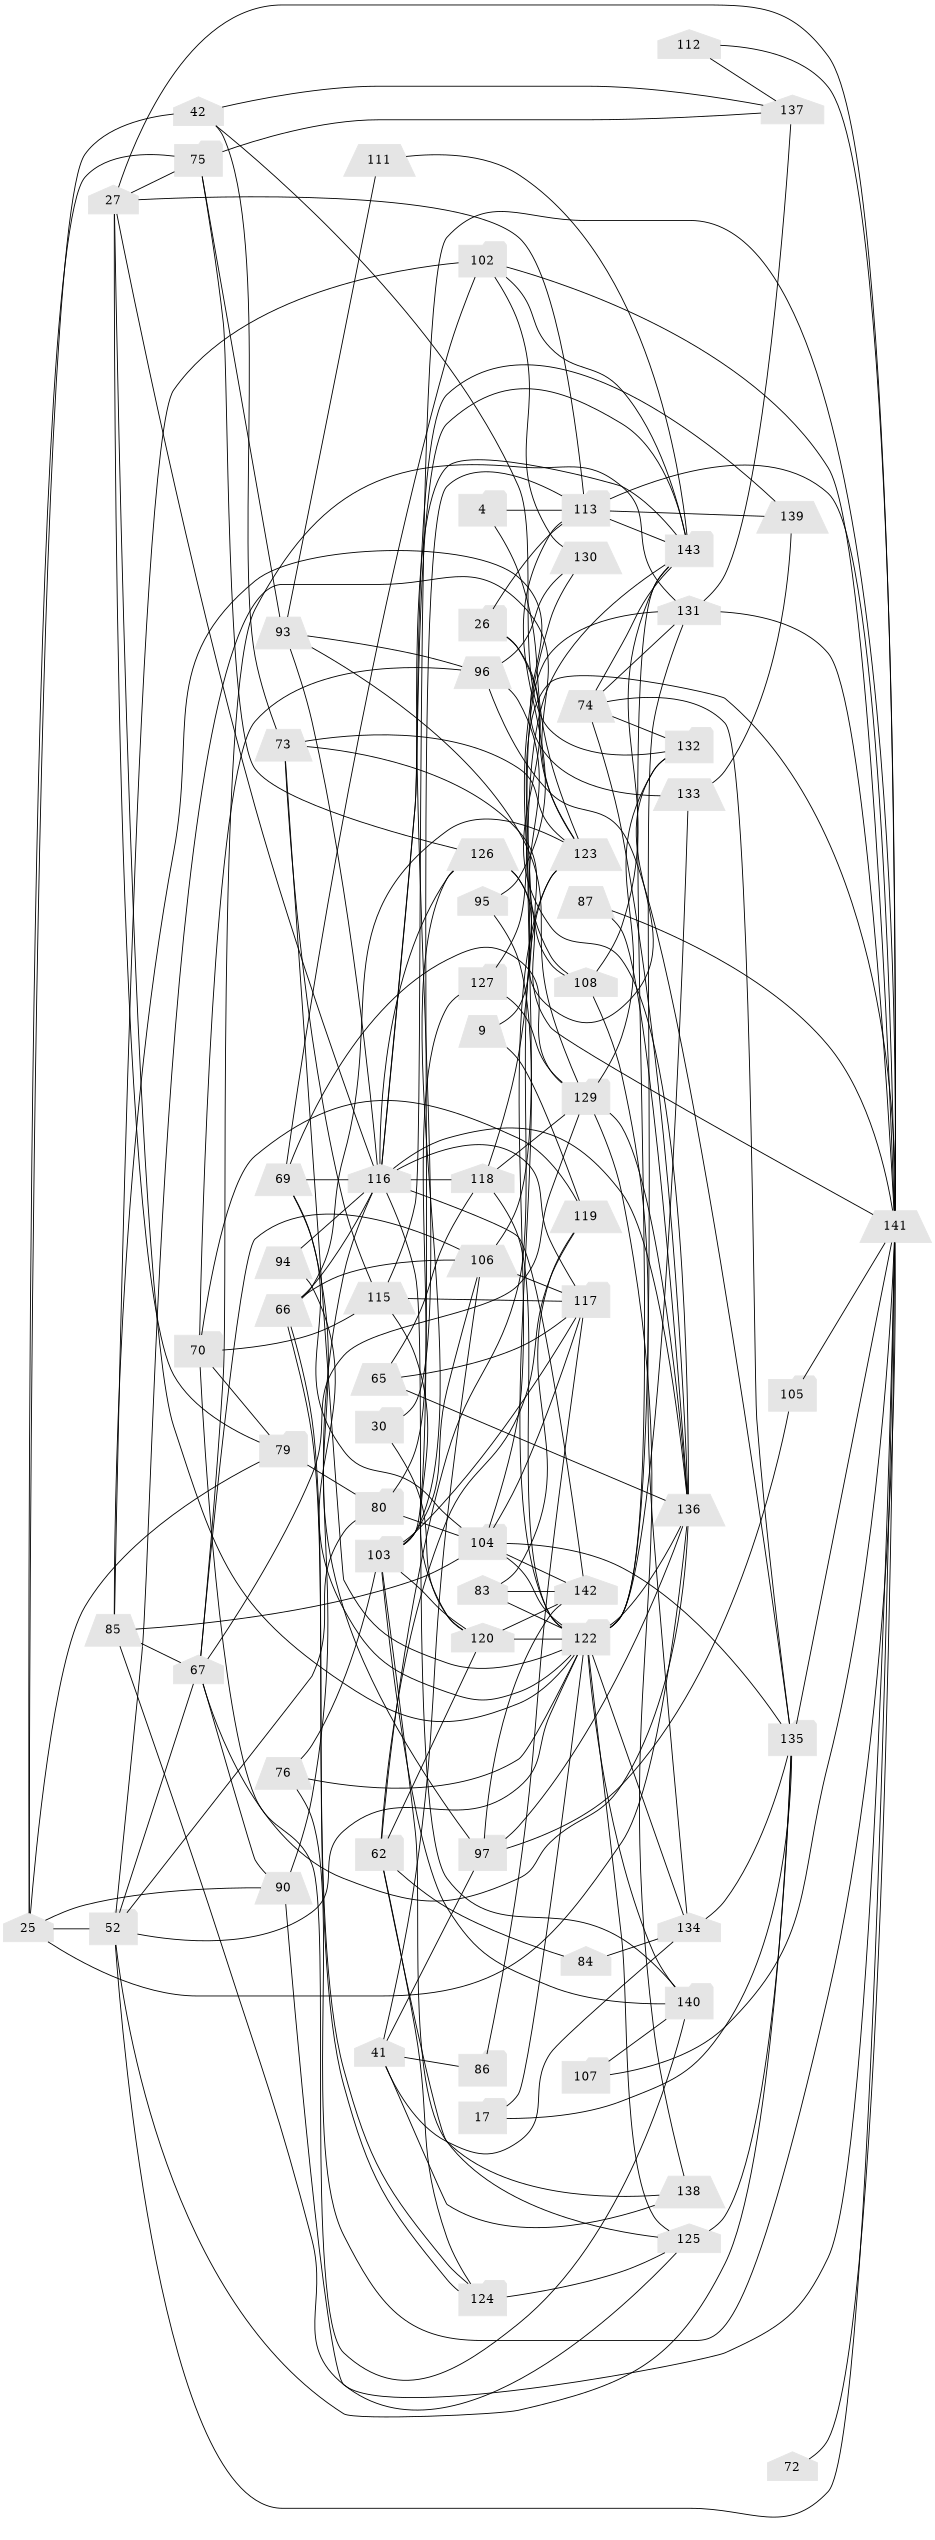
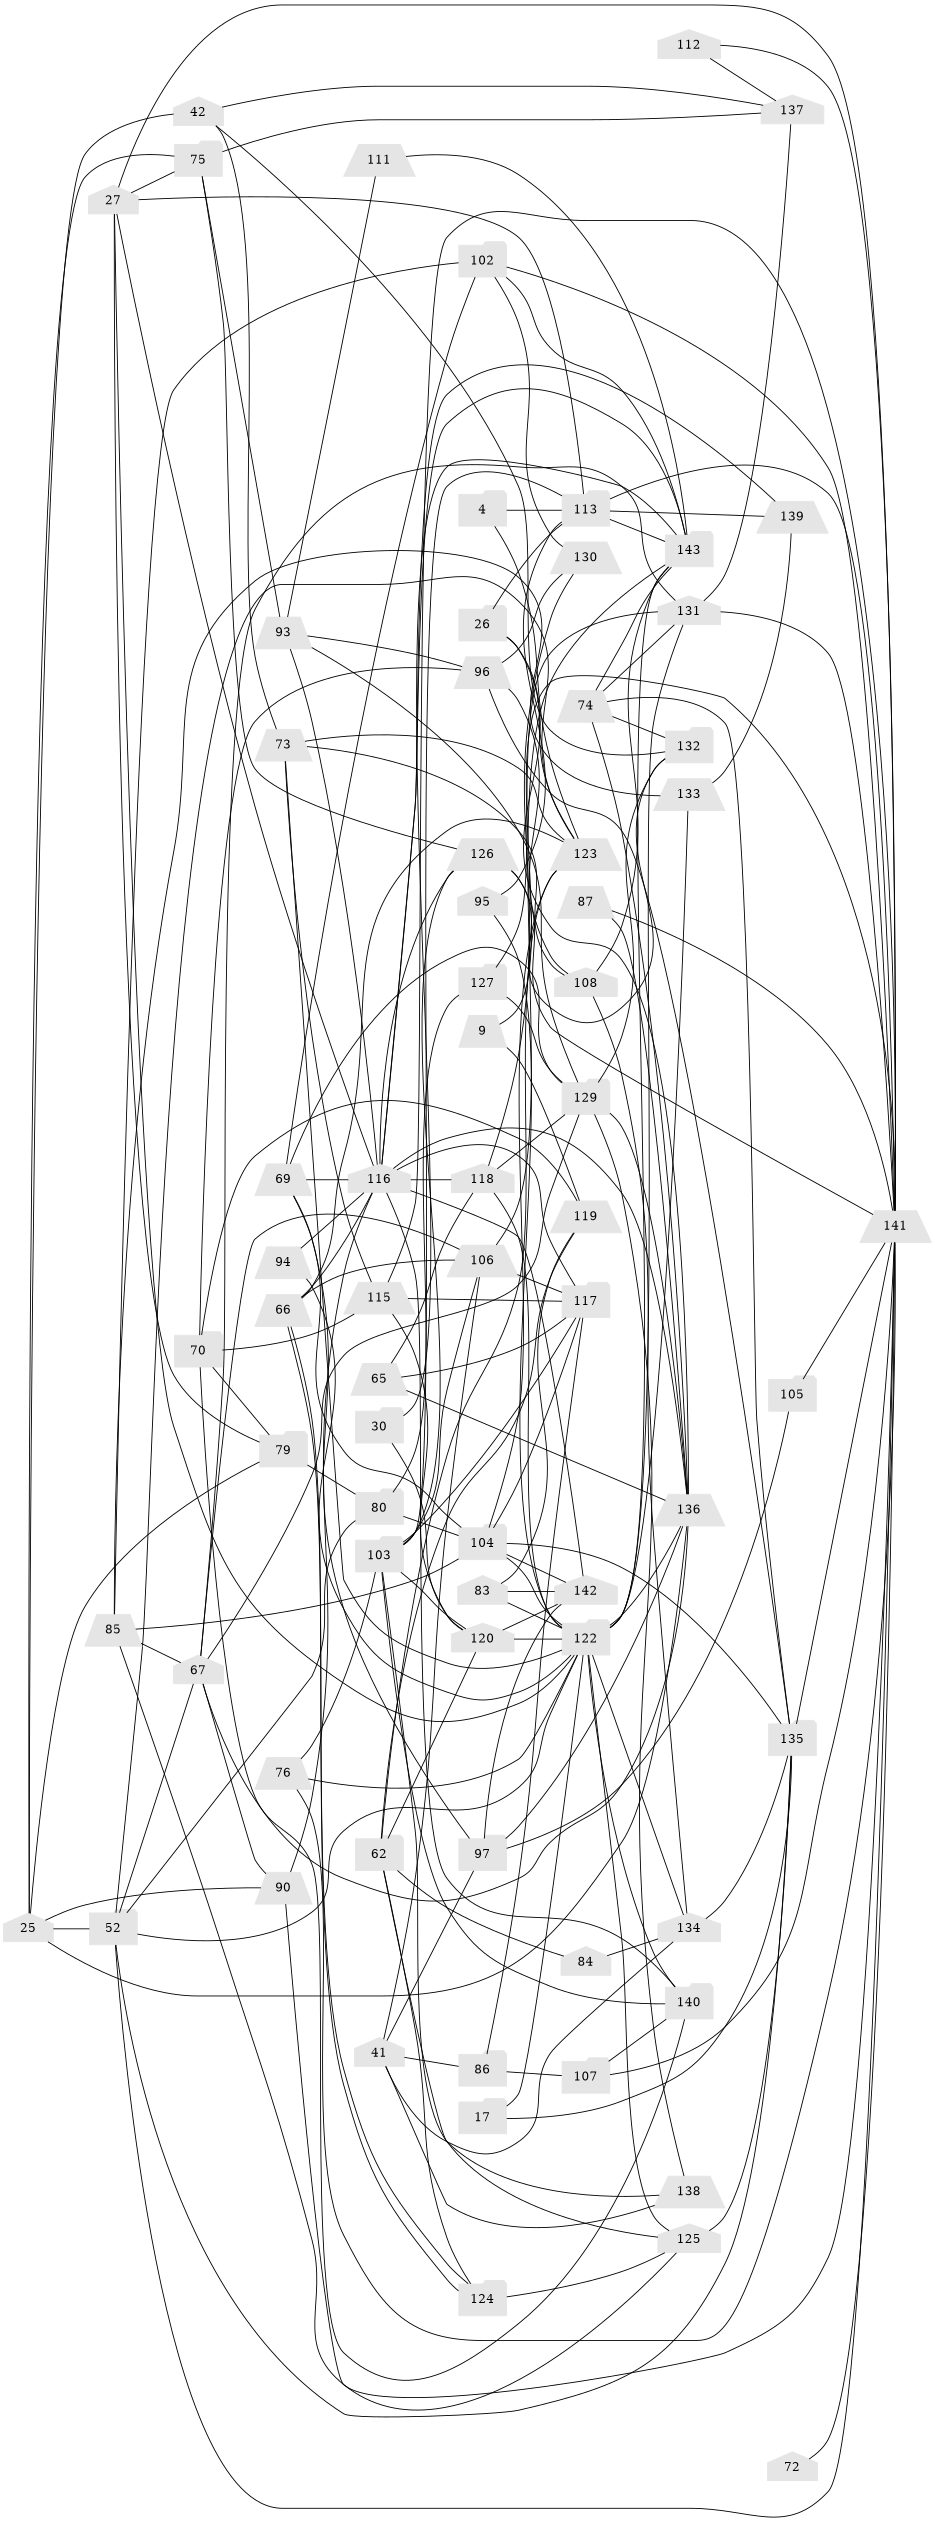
none -> (534, 2074)
